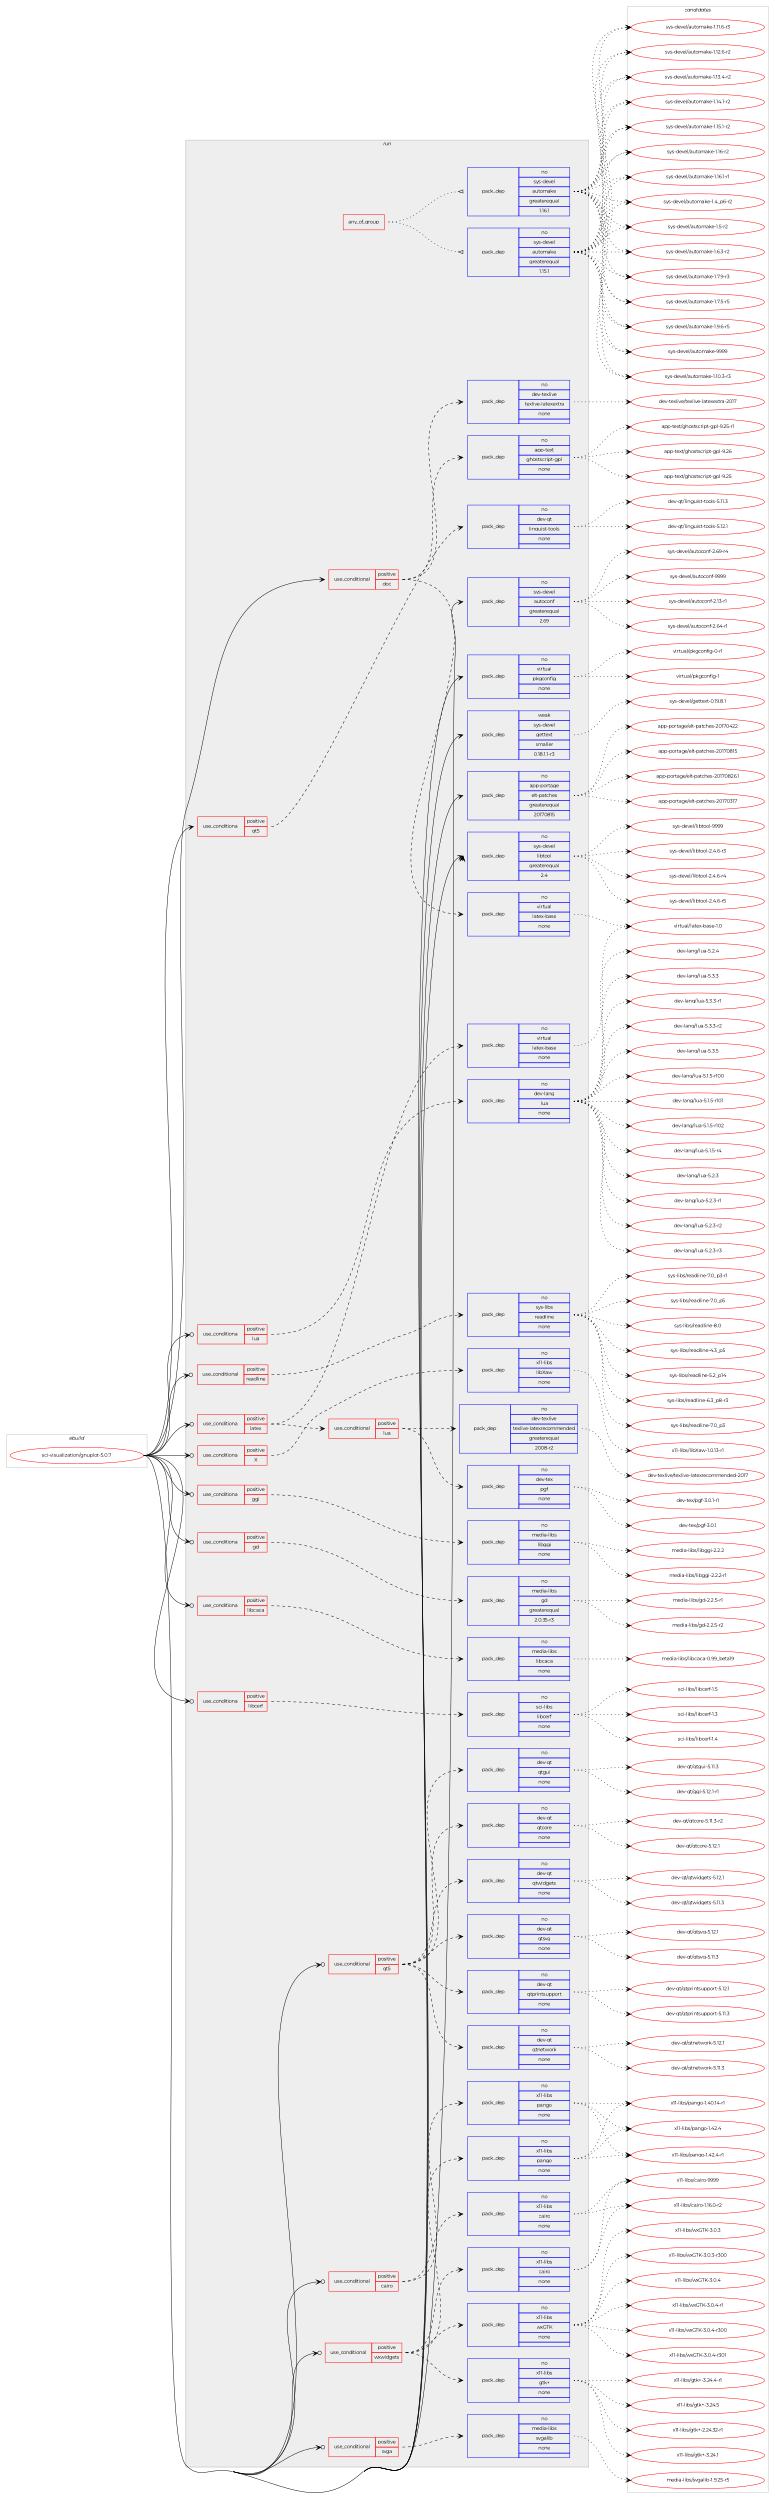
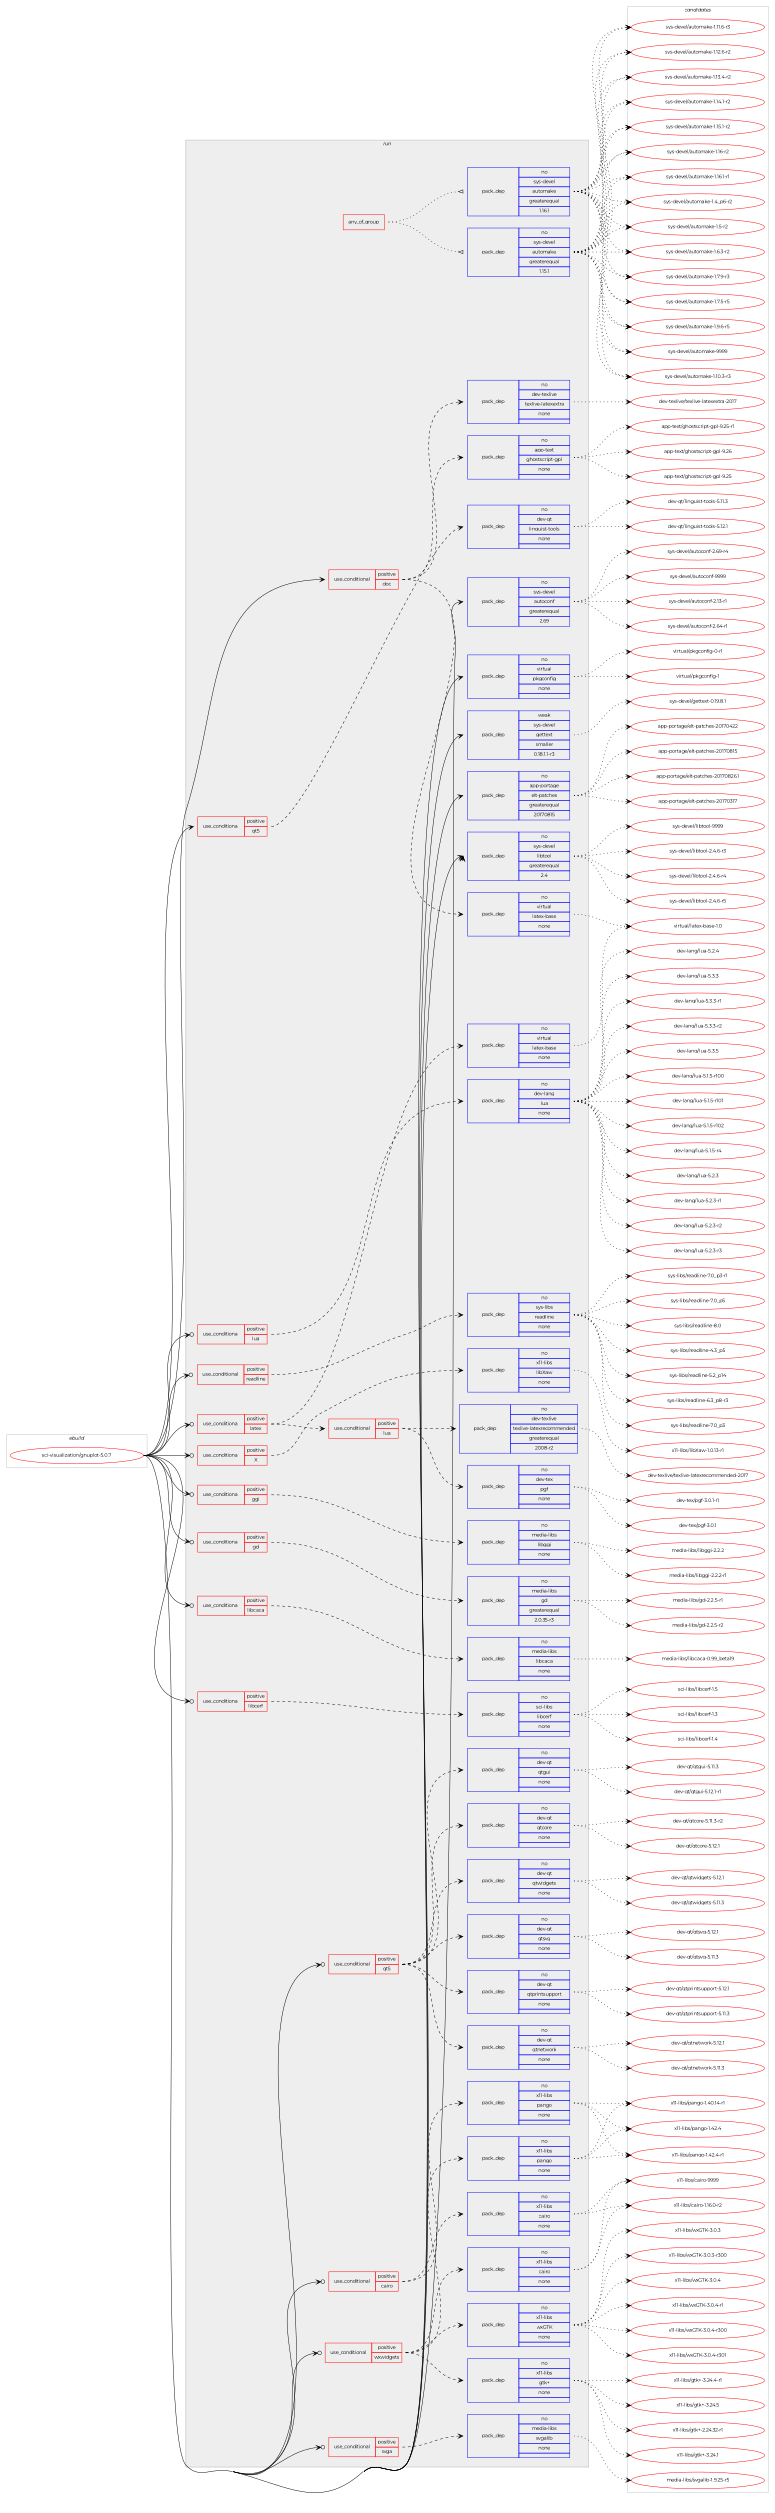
(698, 1792) -> (698, 1792)
